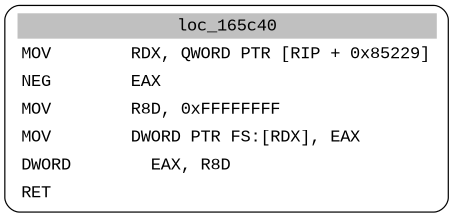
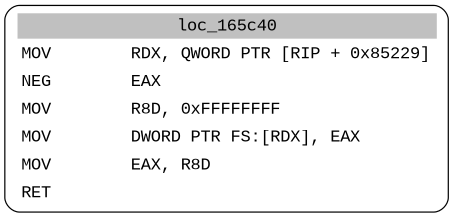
(126, 164) -> (116, 164)
